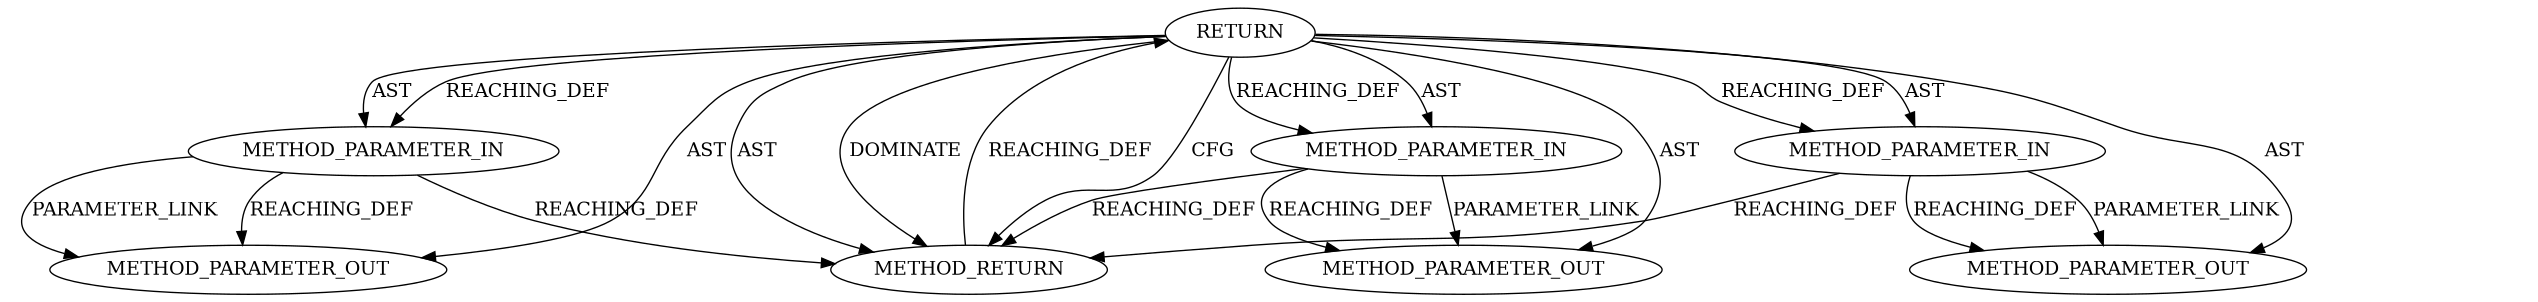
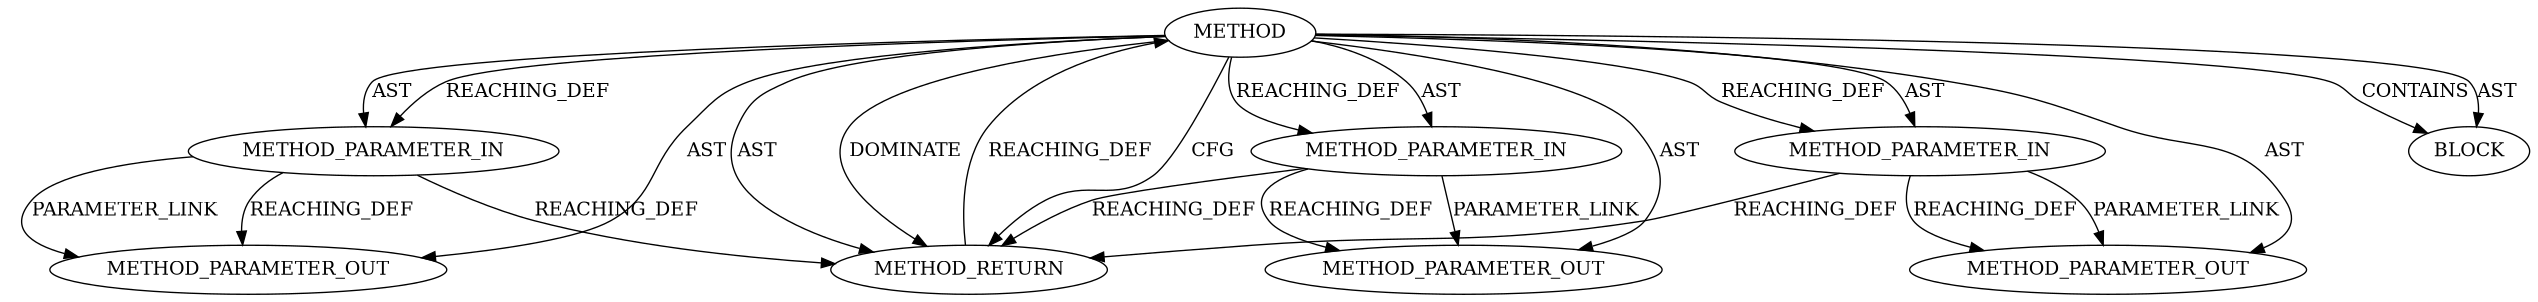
(1240, 33) -> (1240, 33)
none -> (2469, 151)
